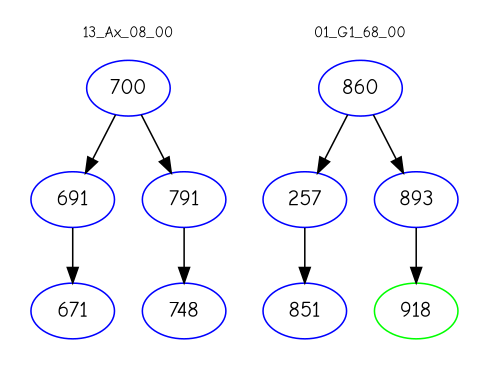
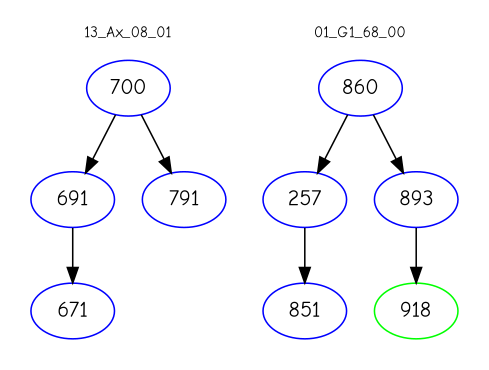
(128, 33) -> (128, 33)
(184, 311) -> none
